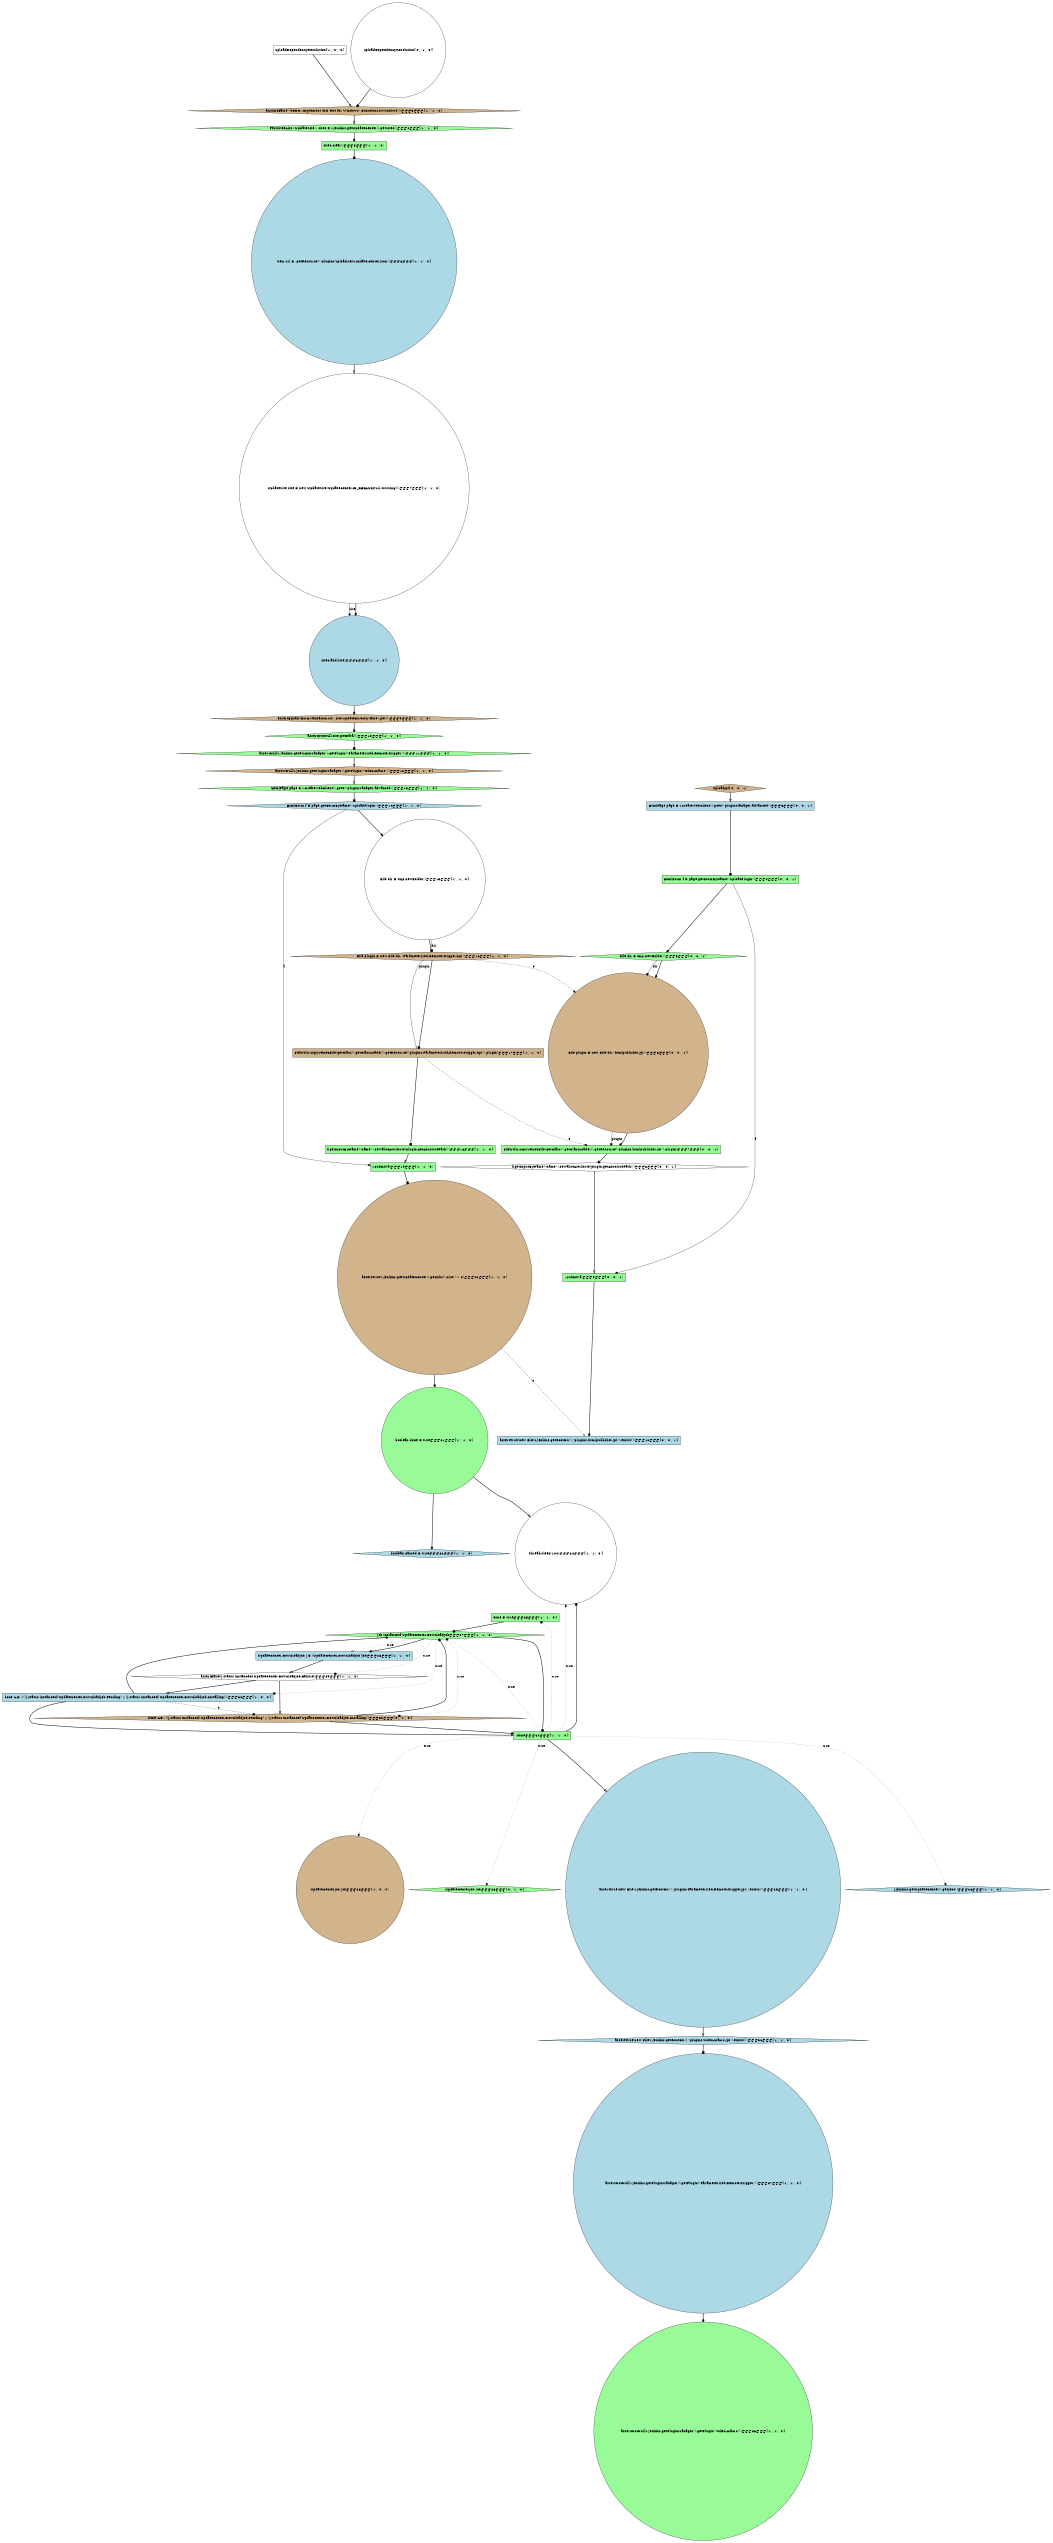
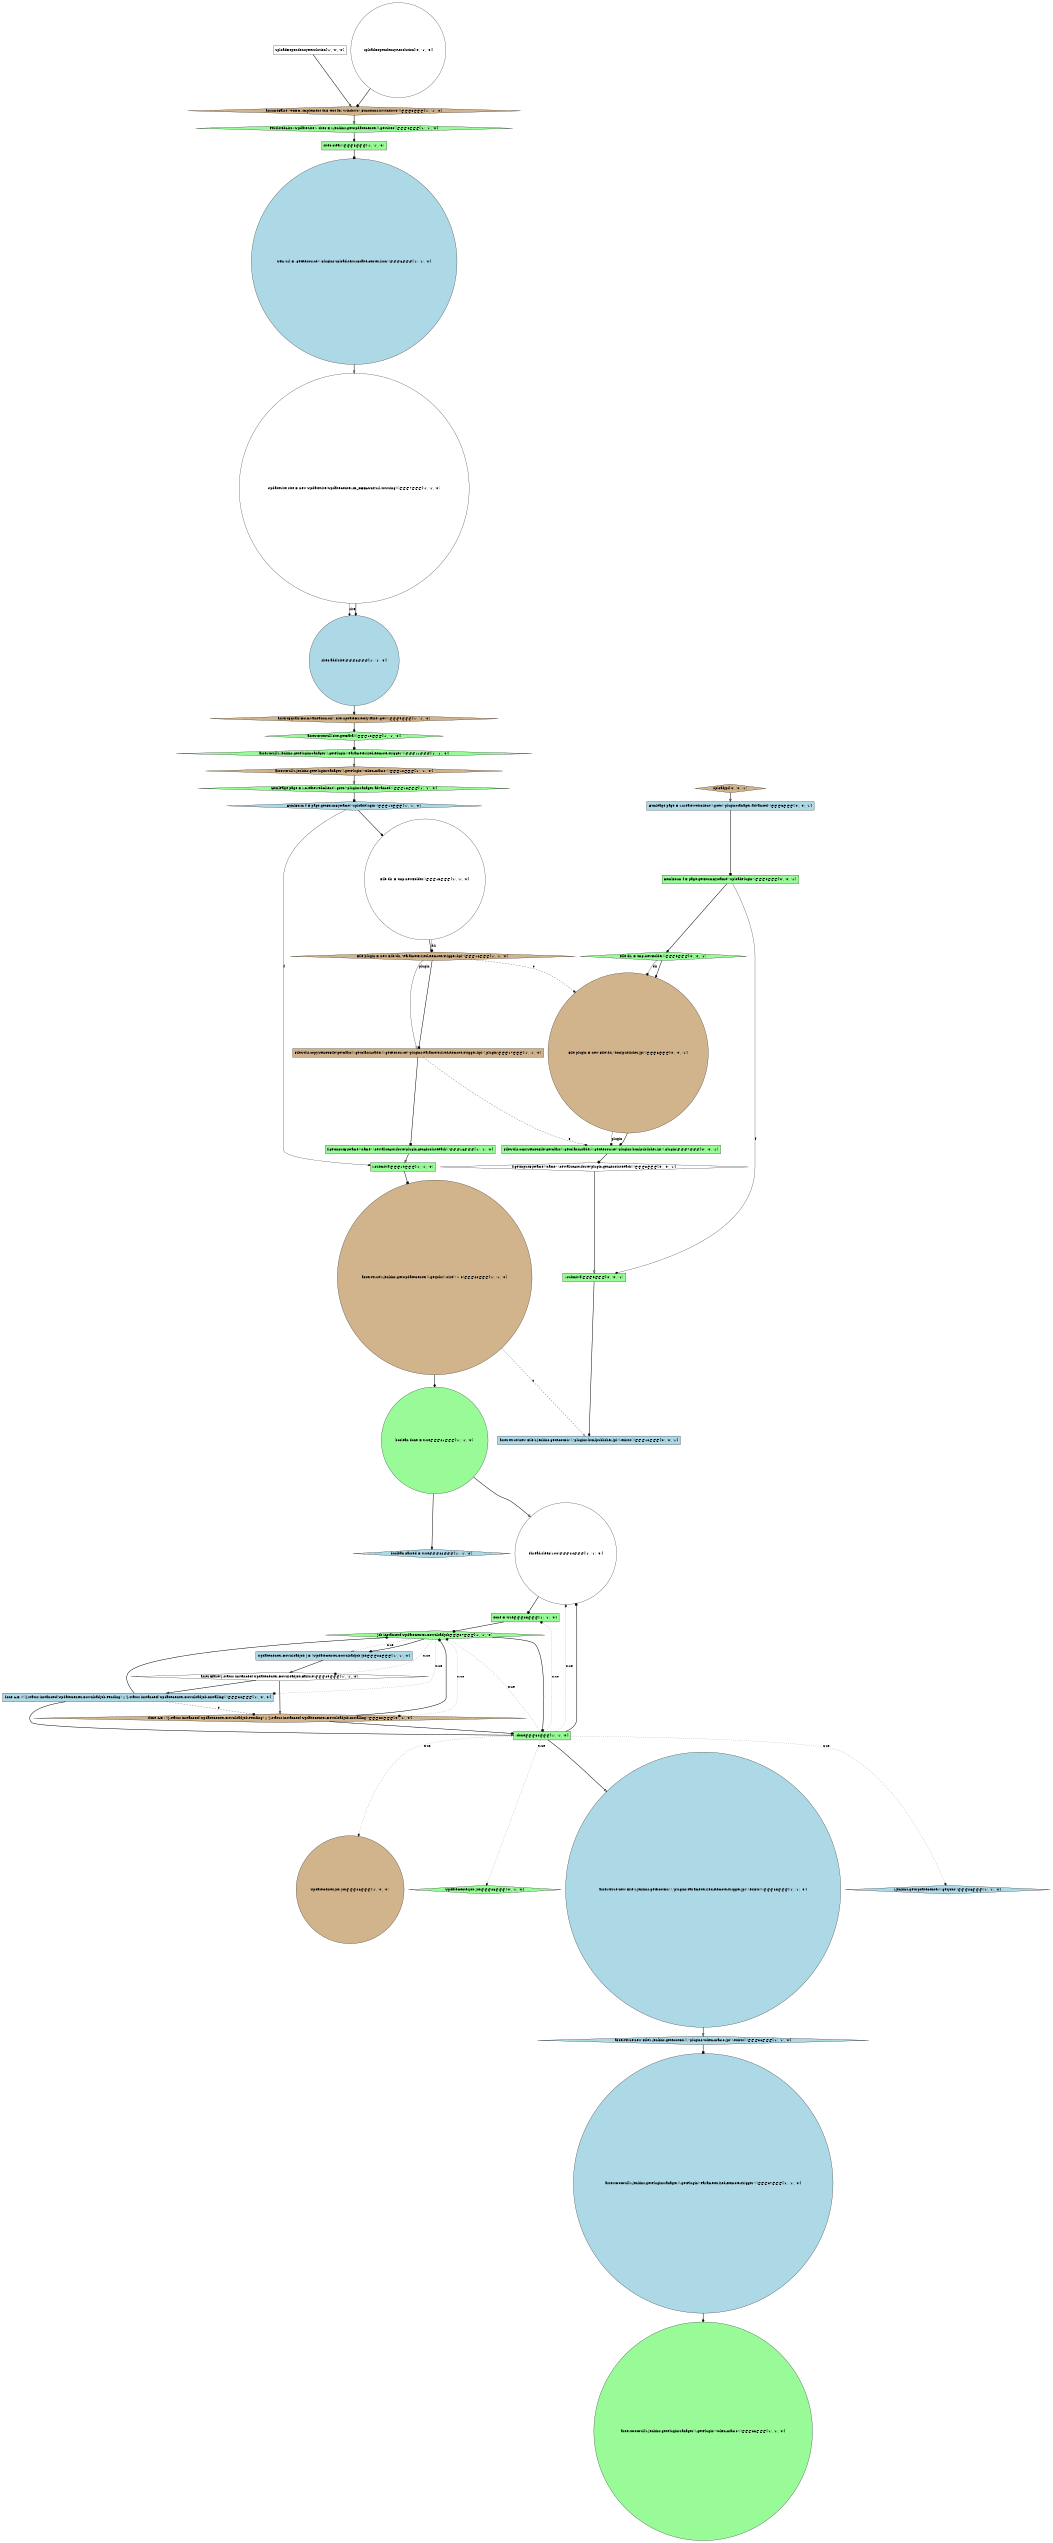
none -> (534, 1604)
